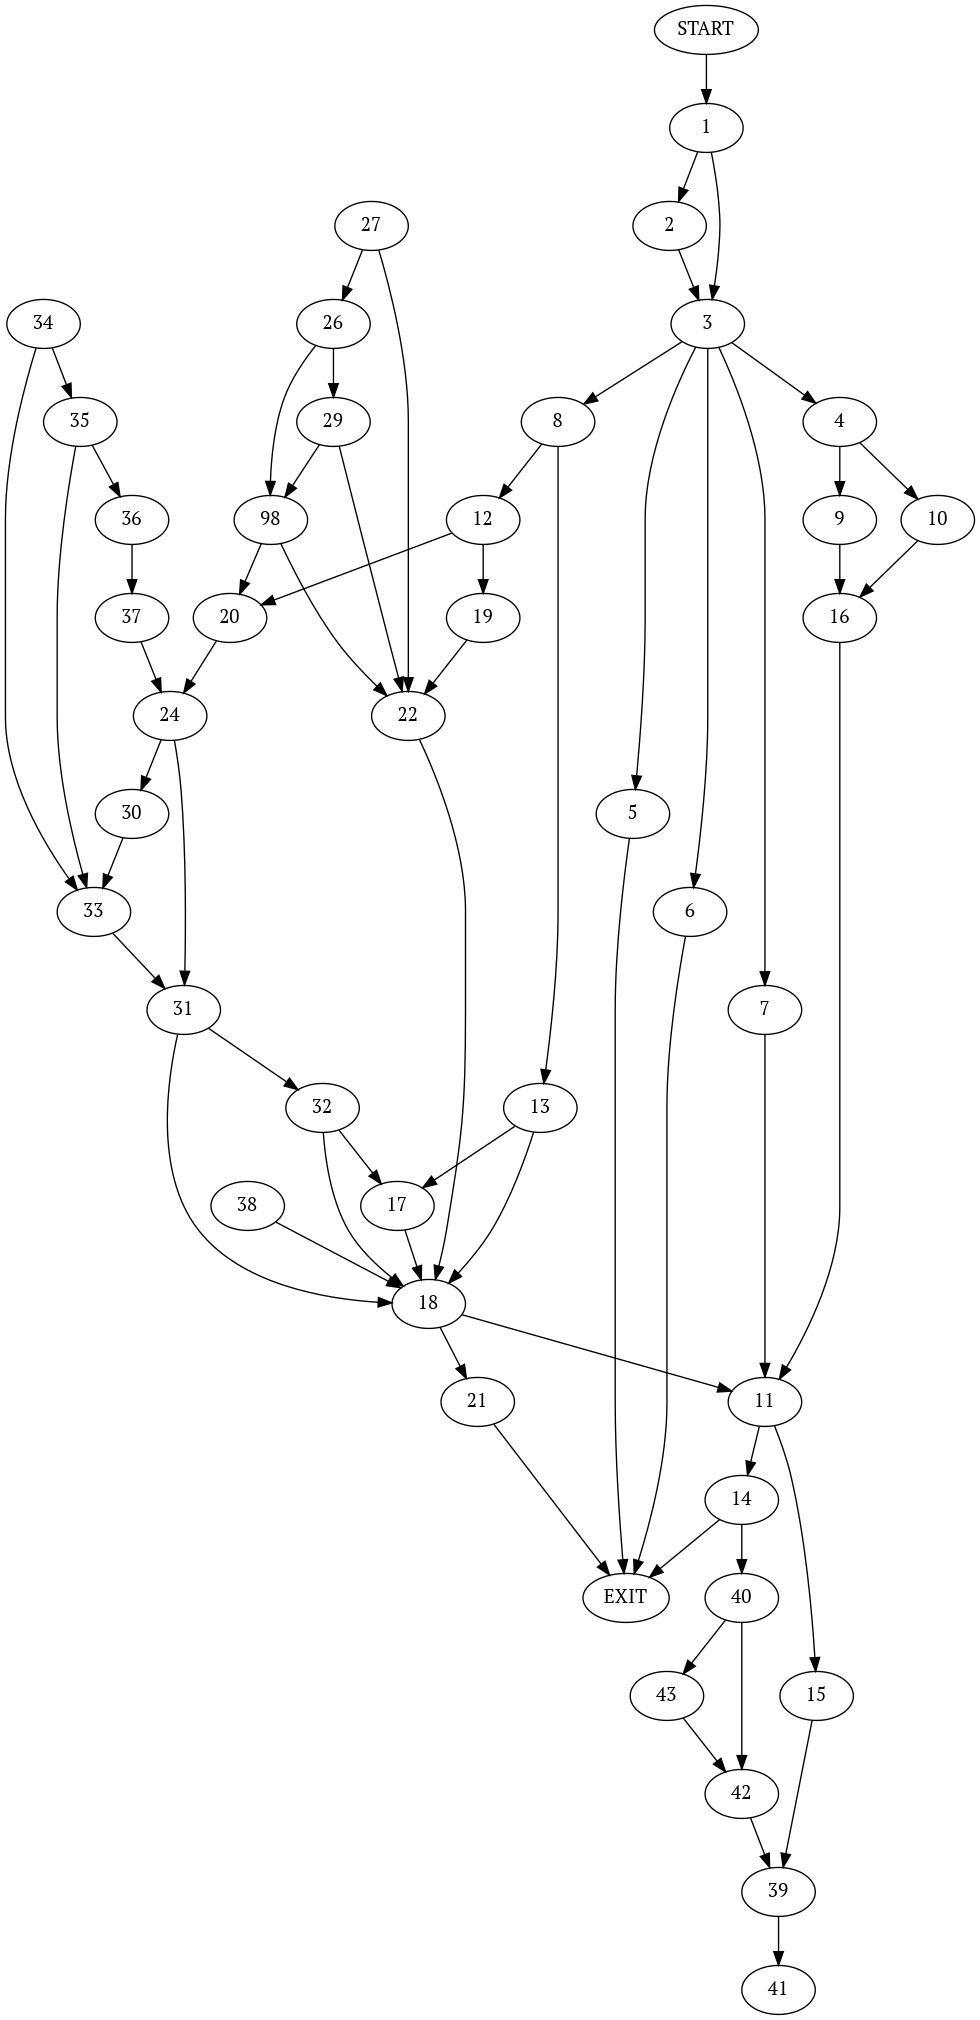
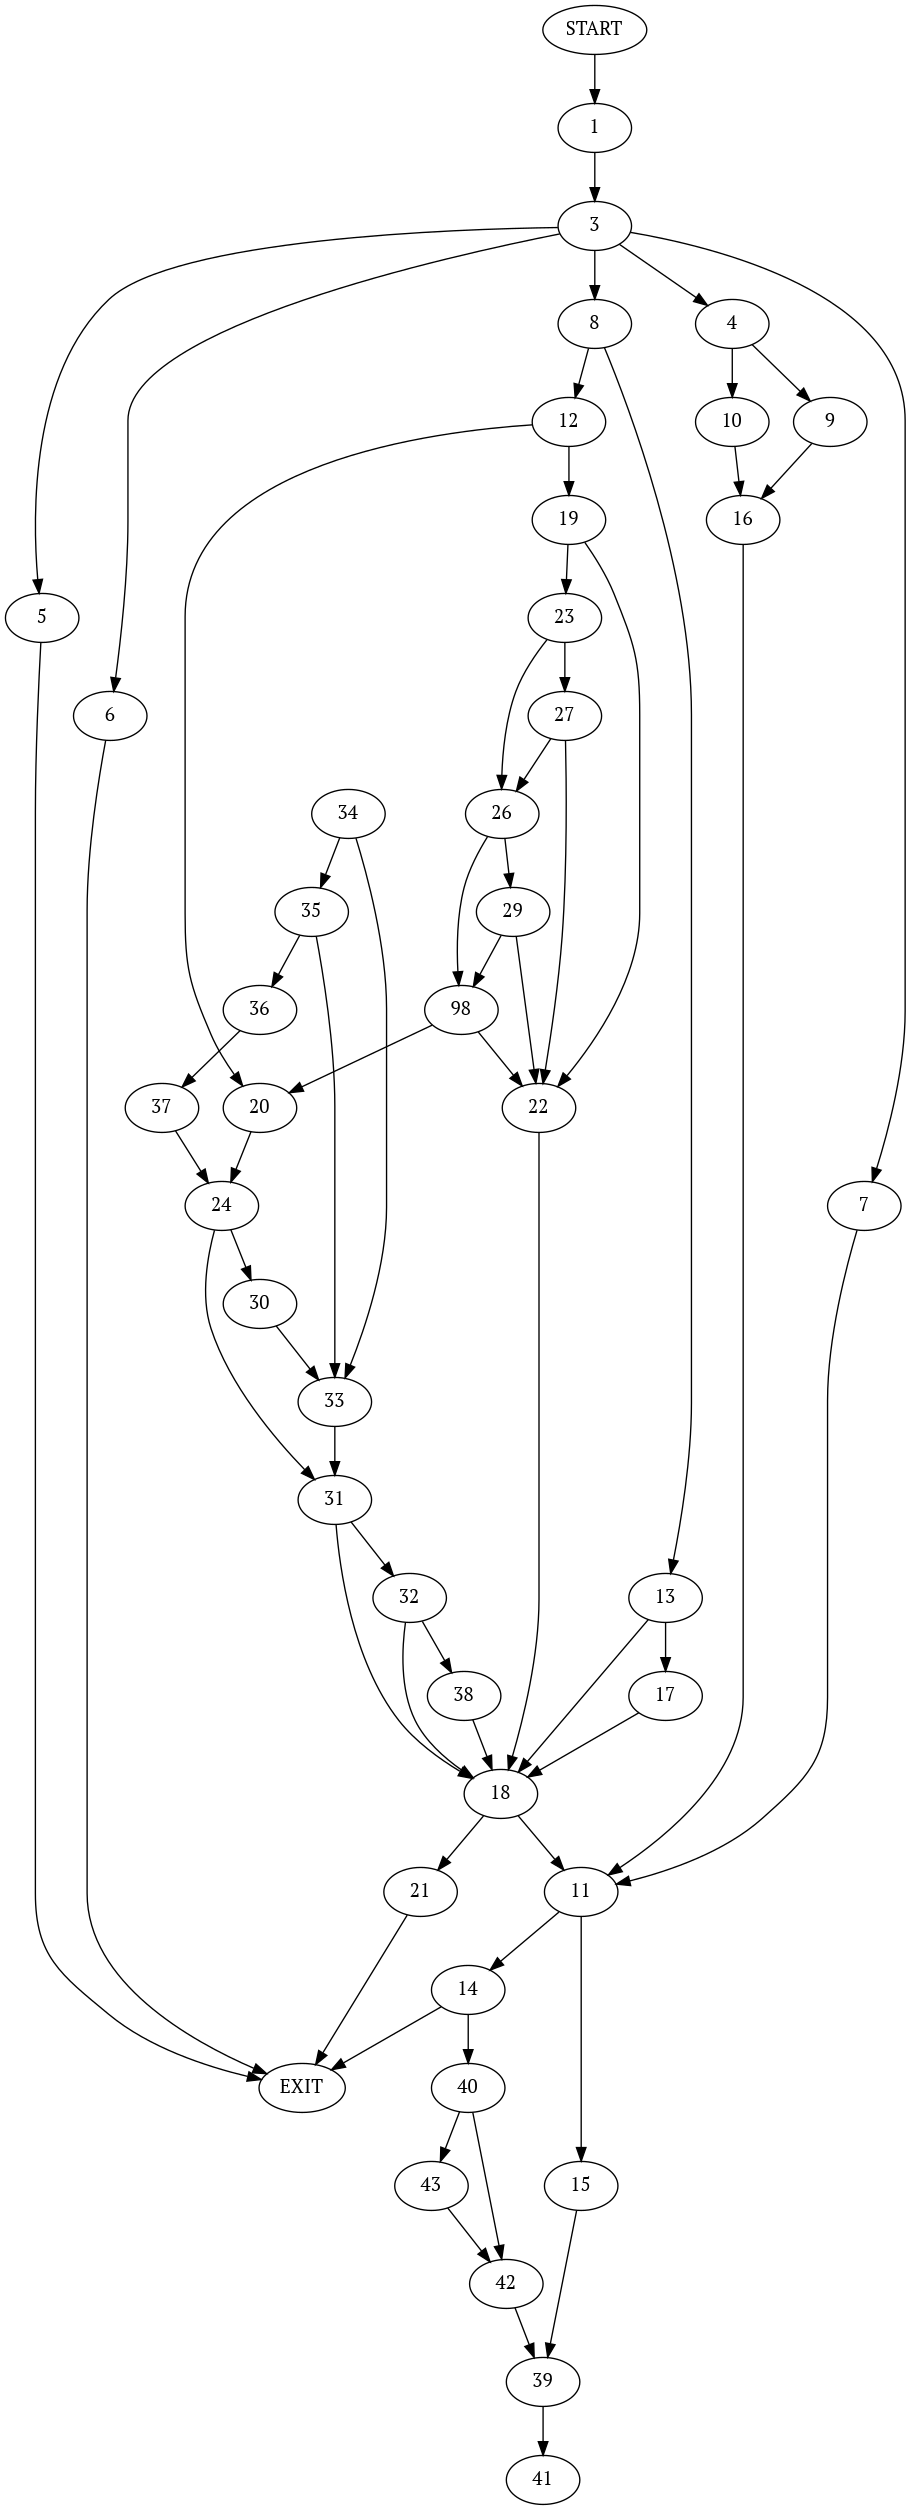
(670, 226) -> none
none -> (565, 618)
(356, 1152) -> (434, 1641)
